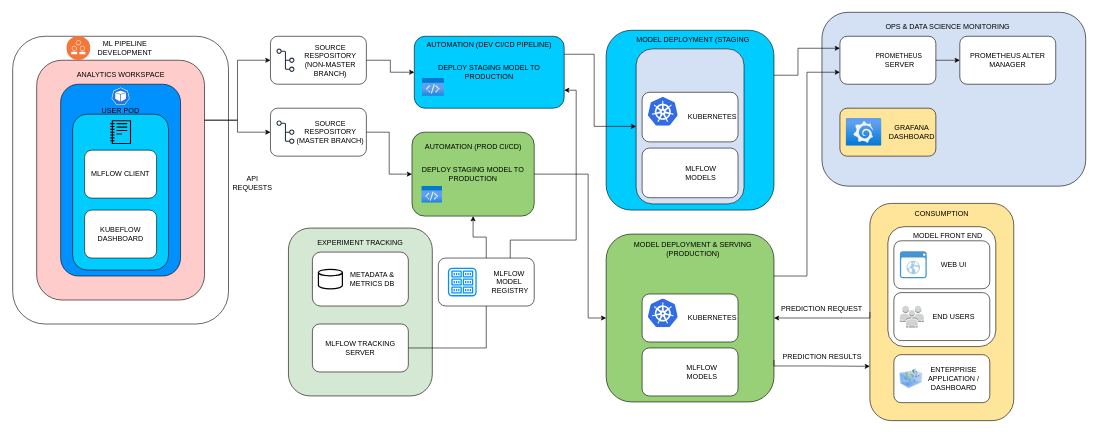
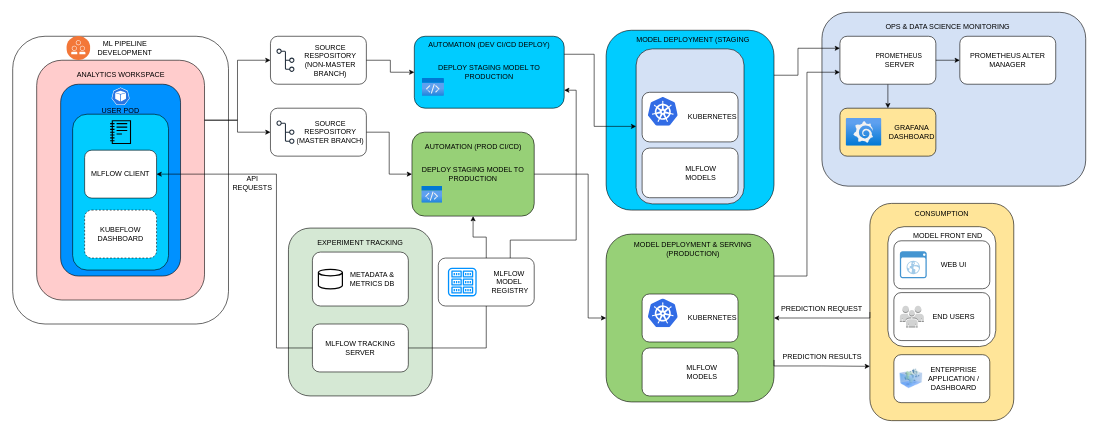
(489, 45) -> (489, 45)
none -> (888, 102)
(120, 234) -> (120, 234)
none -> (276, 261)
